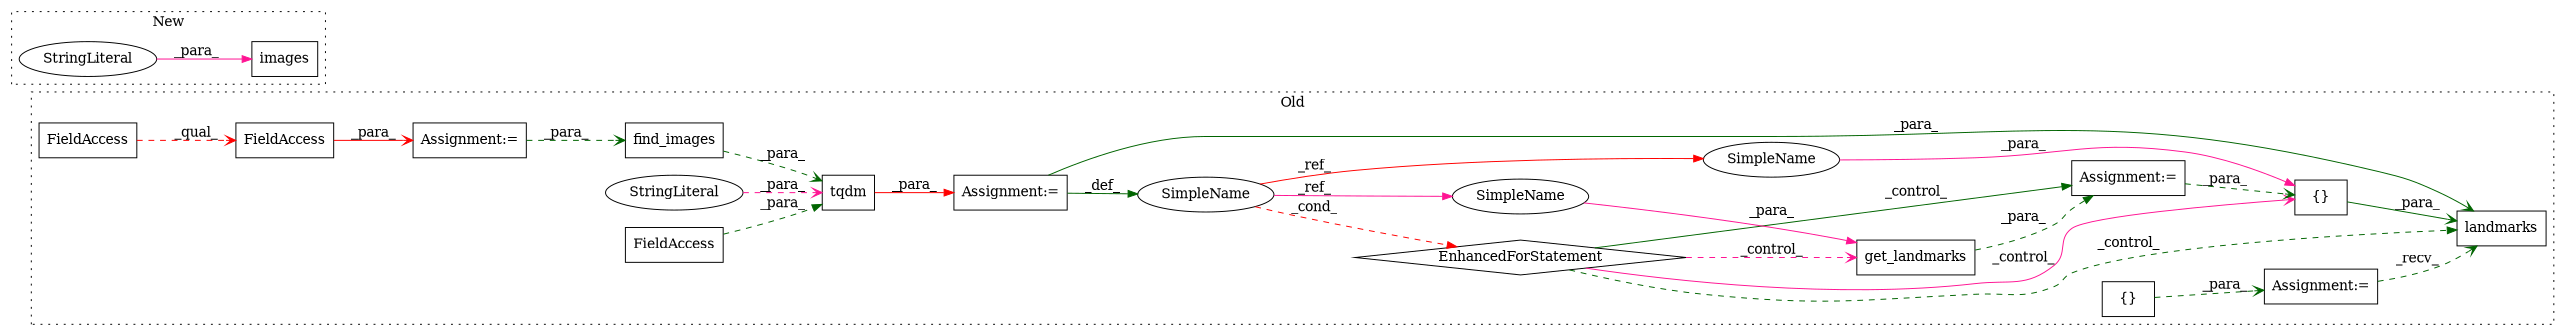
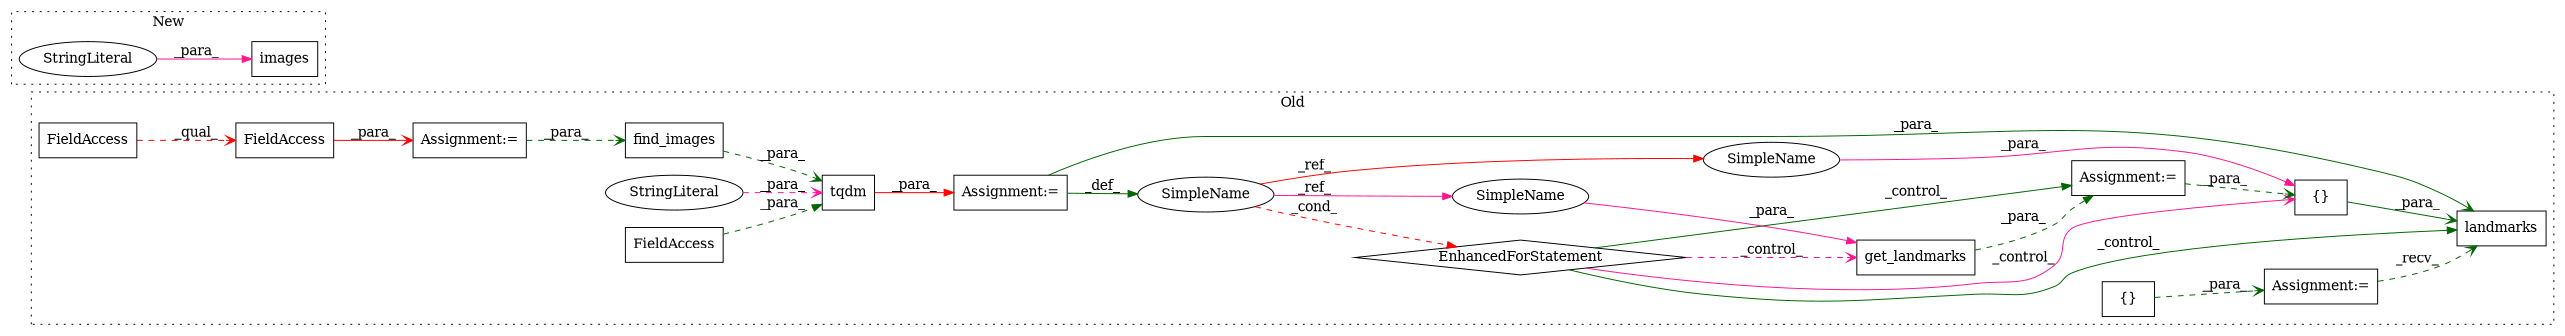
(2012, 295) -> (2012, 295)
